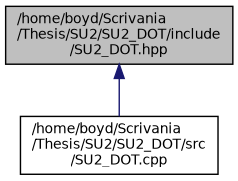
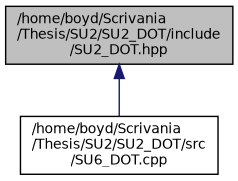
(119, 145) -> (119, 145)
